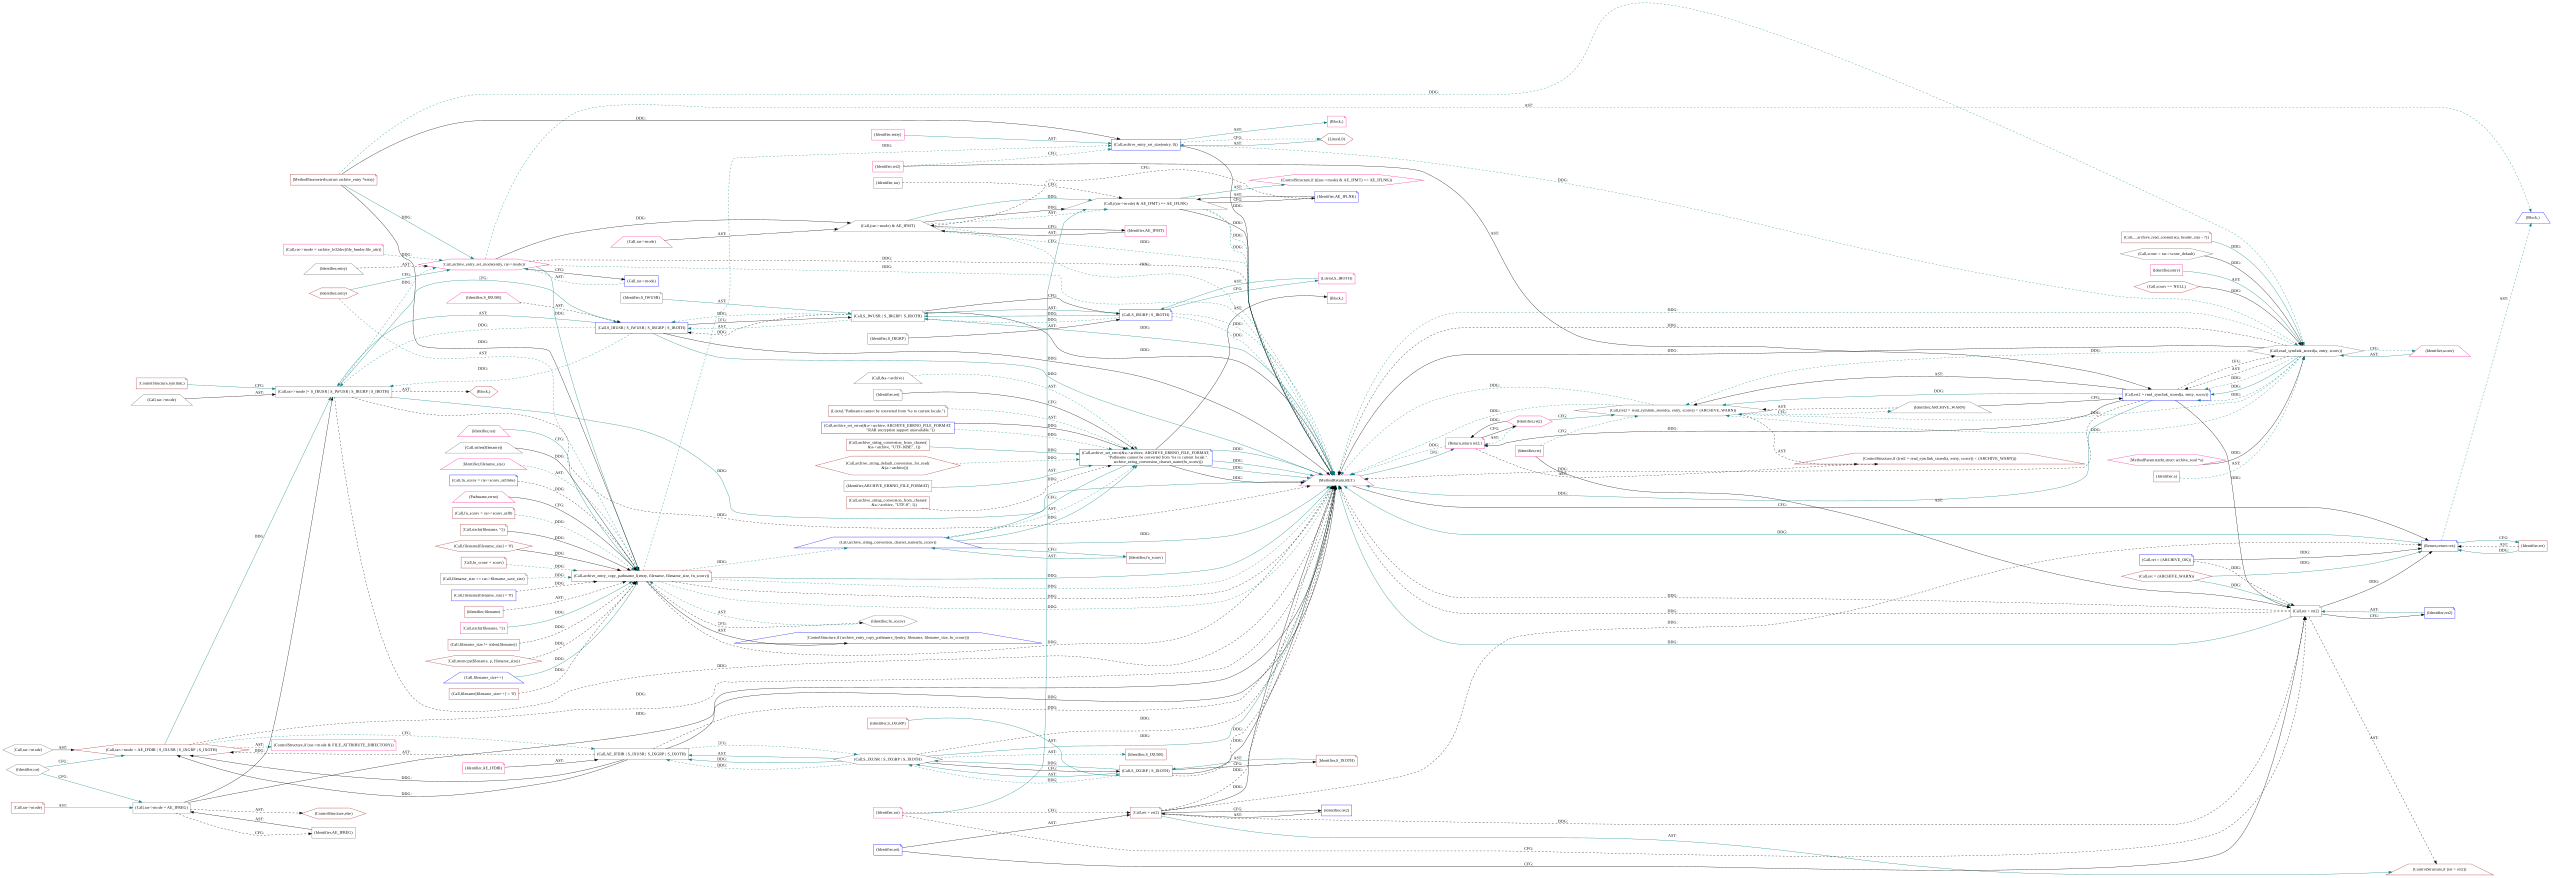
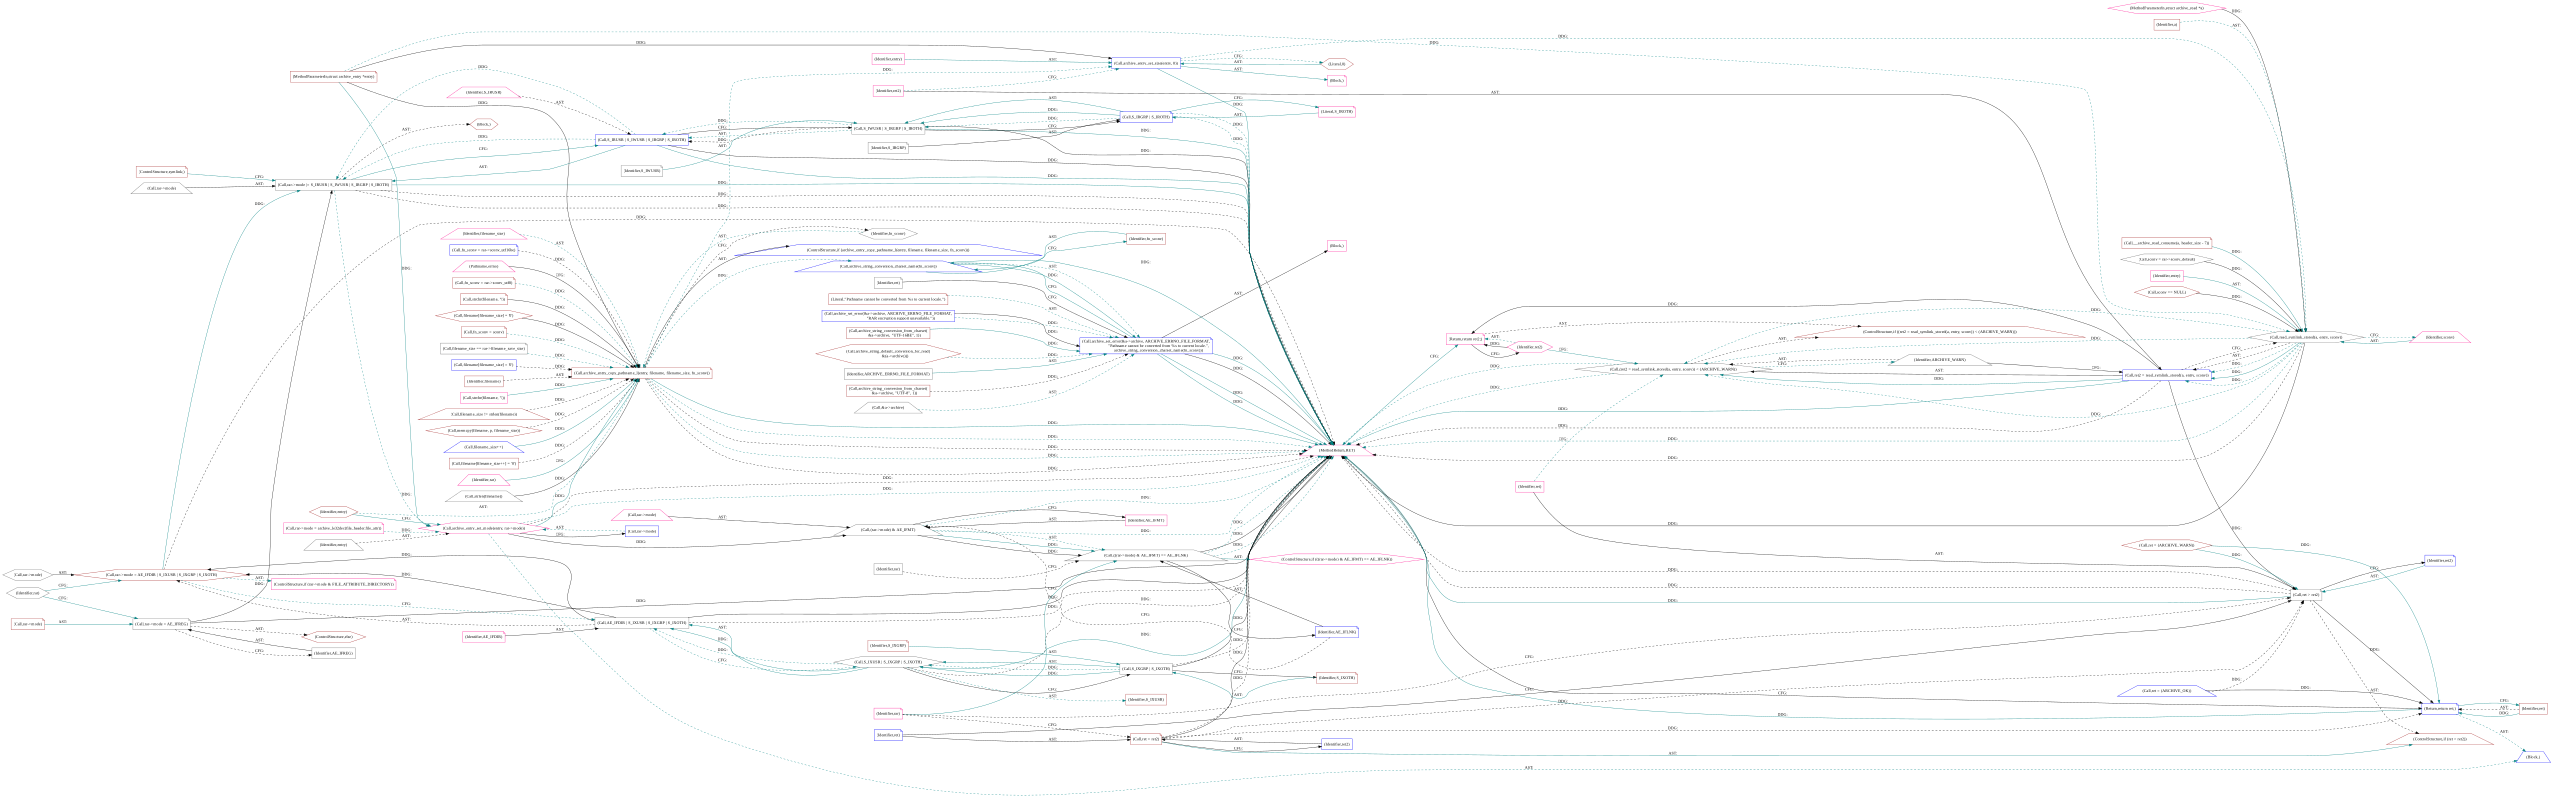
(1247, 233) -> (1248, 137)
(1400, 459) -> none
(2167, 560) -> (2167, 691)
(484, 645) -> (484, 414)
